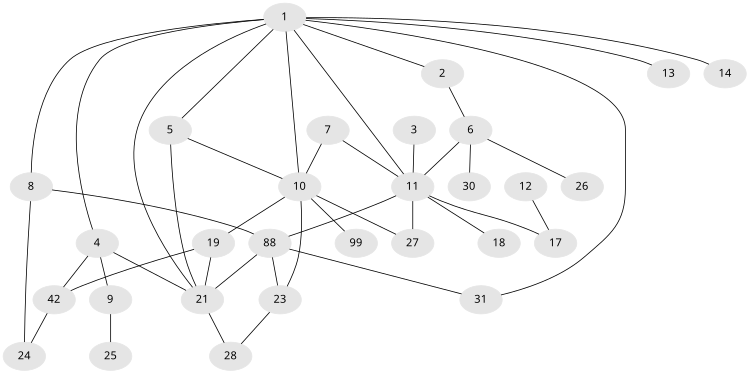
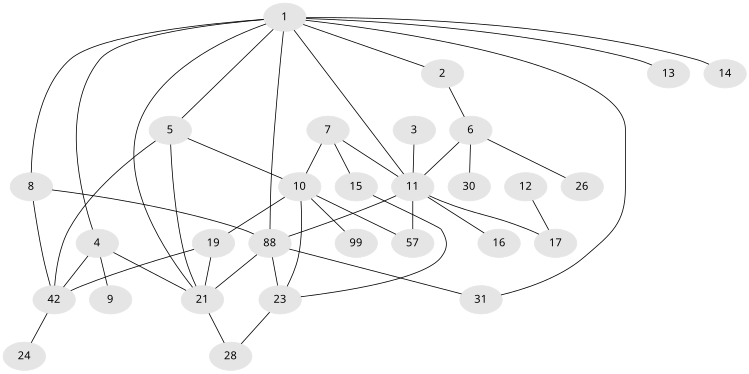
(292, 102) -> (274, 130)
none -> (356, 187)
none -> (79, 213)
(413, 243) -> (413, 243)
(499, 243) -> (499, 243)
(27, 272) -> (40, 244)
(111, 356) -> none
